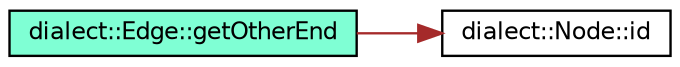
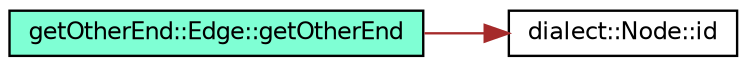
(183, 33) -> (216, 33)
